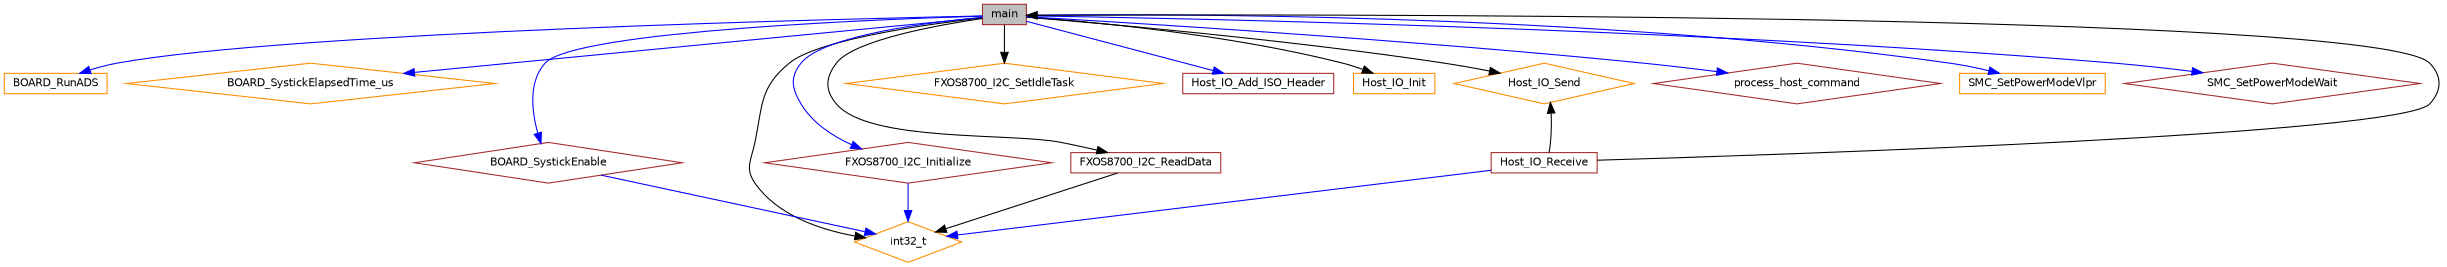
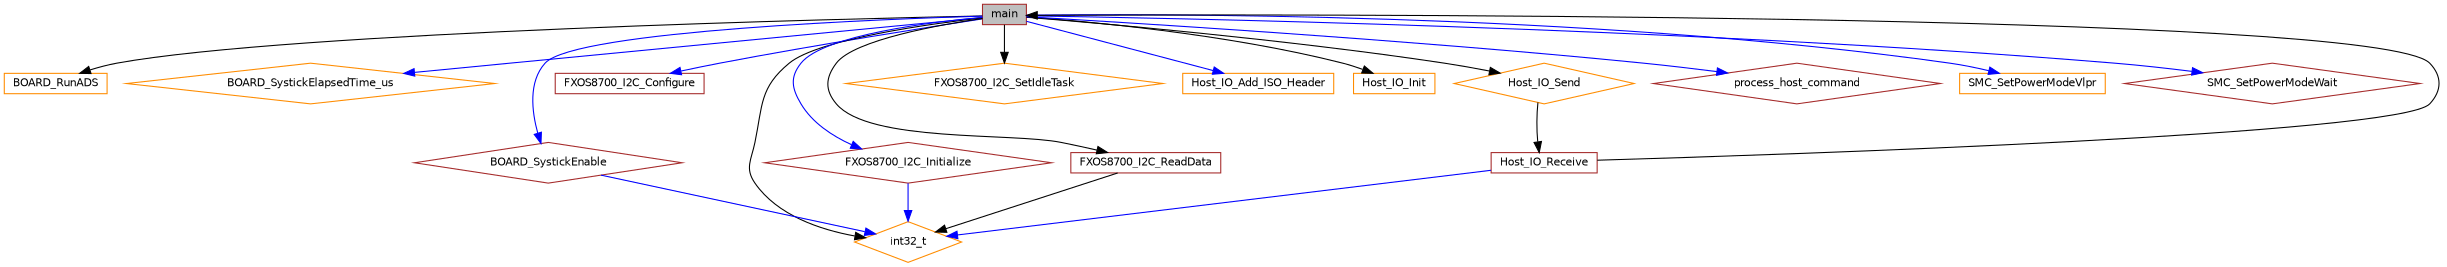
(535, 30) -> (535, 30)
none -> (630, 84)
(1258, 84) -> (1258, 84)
(1551, 133) -> (1537, 122)
